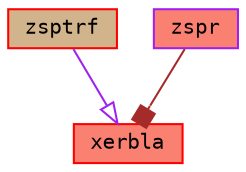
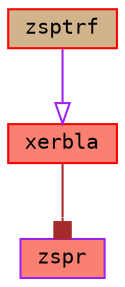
(167, 77) -> (63, 191)
